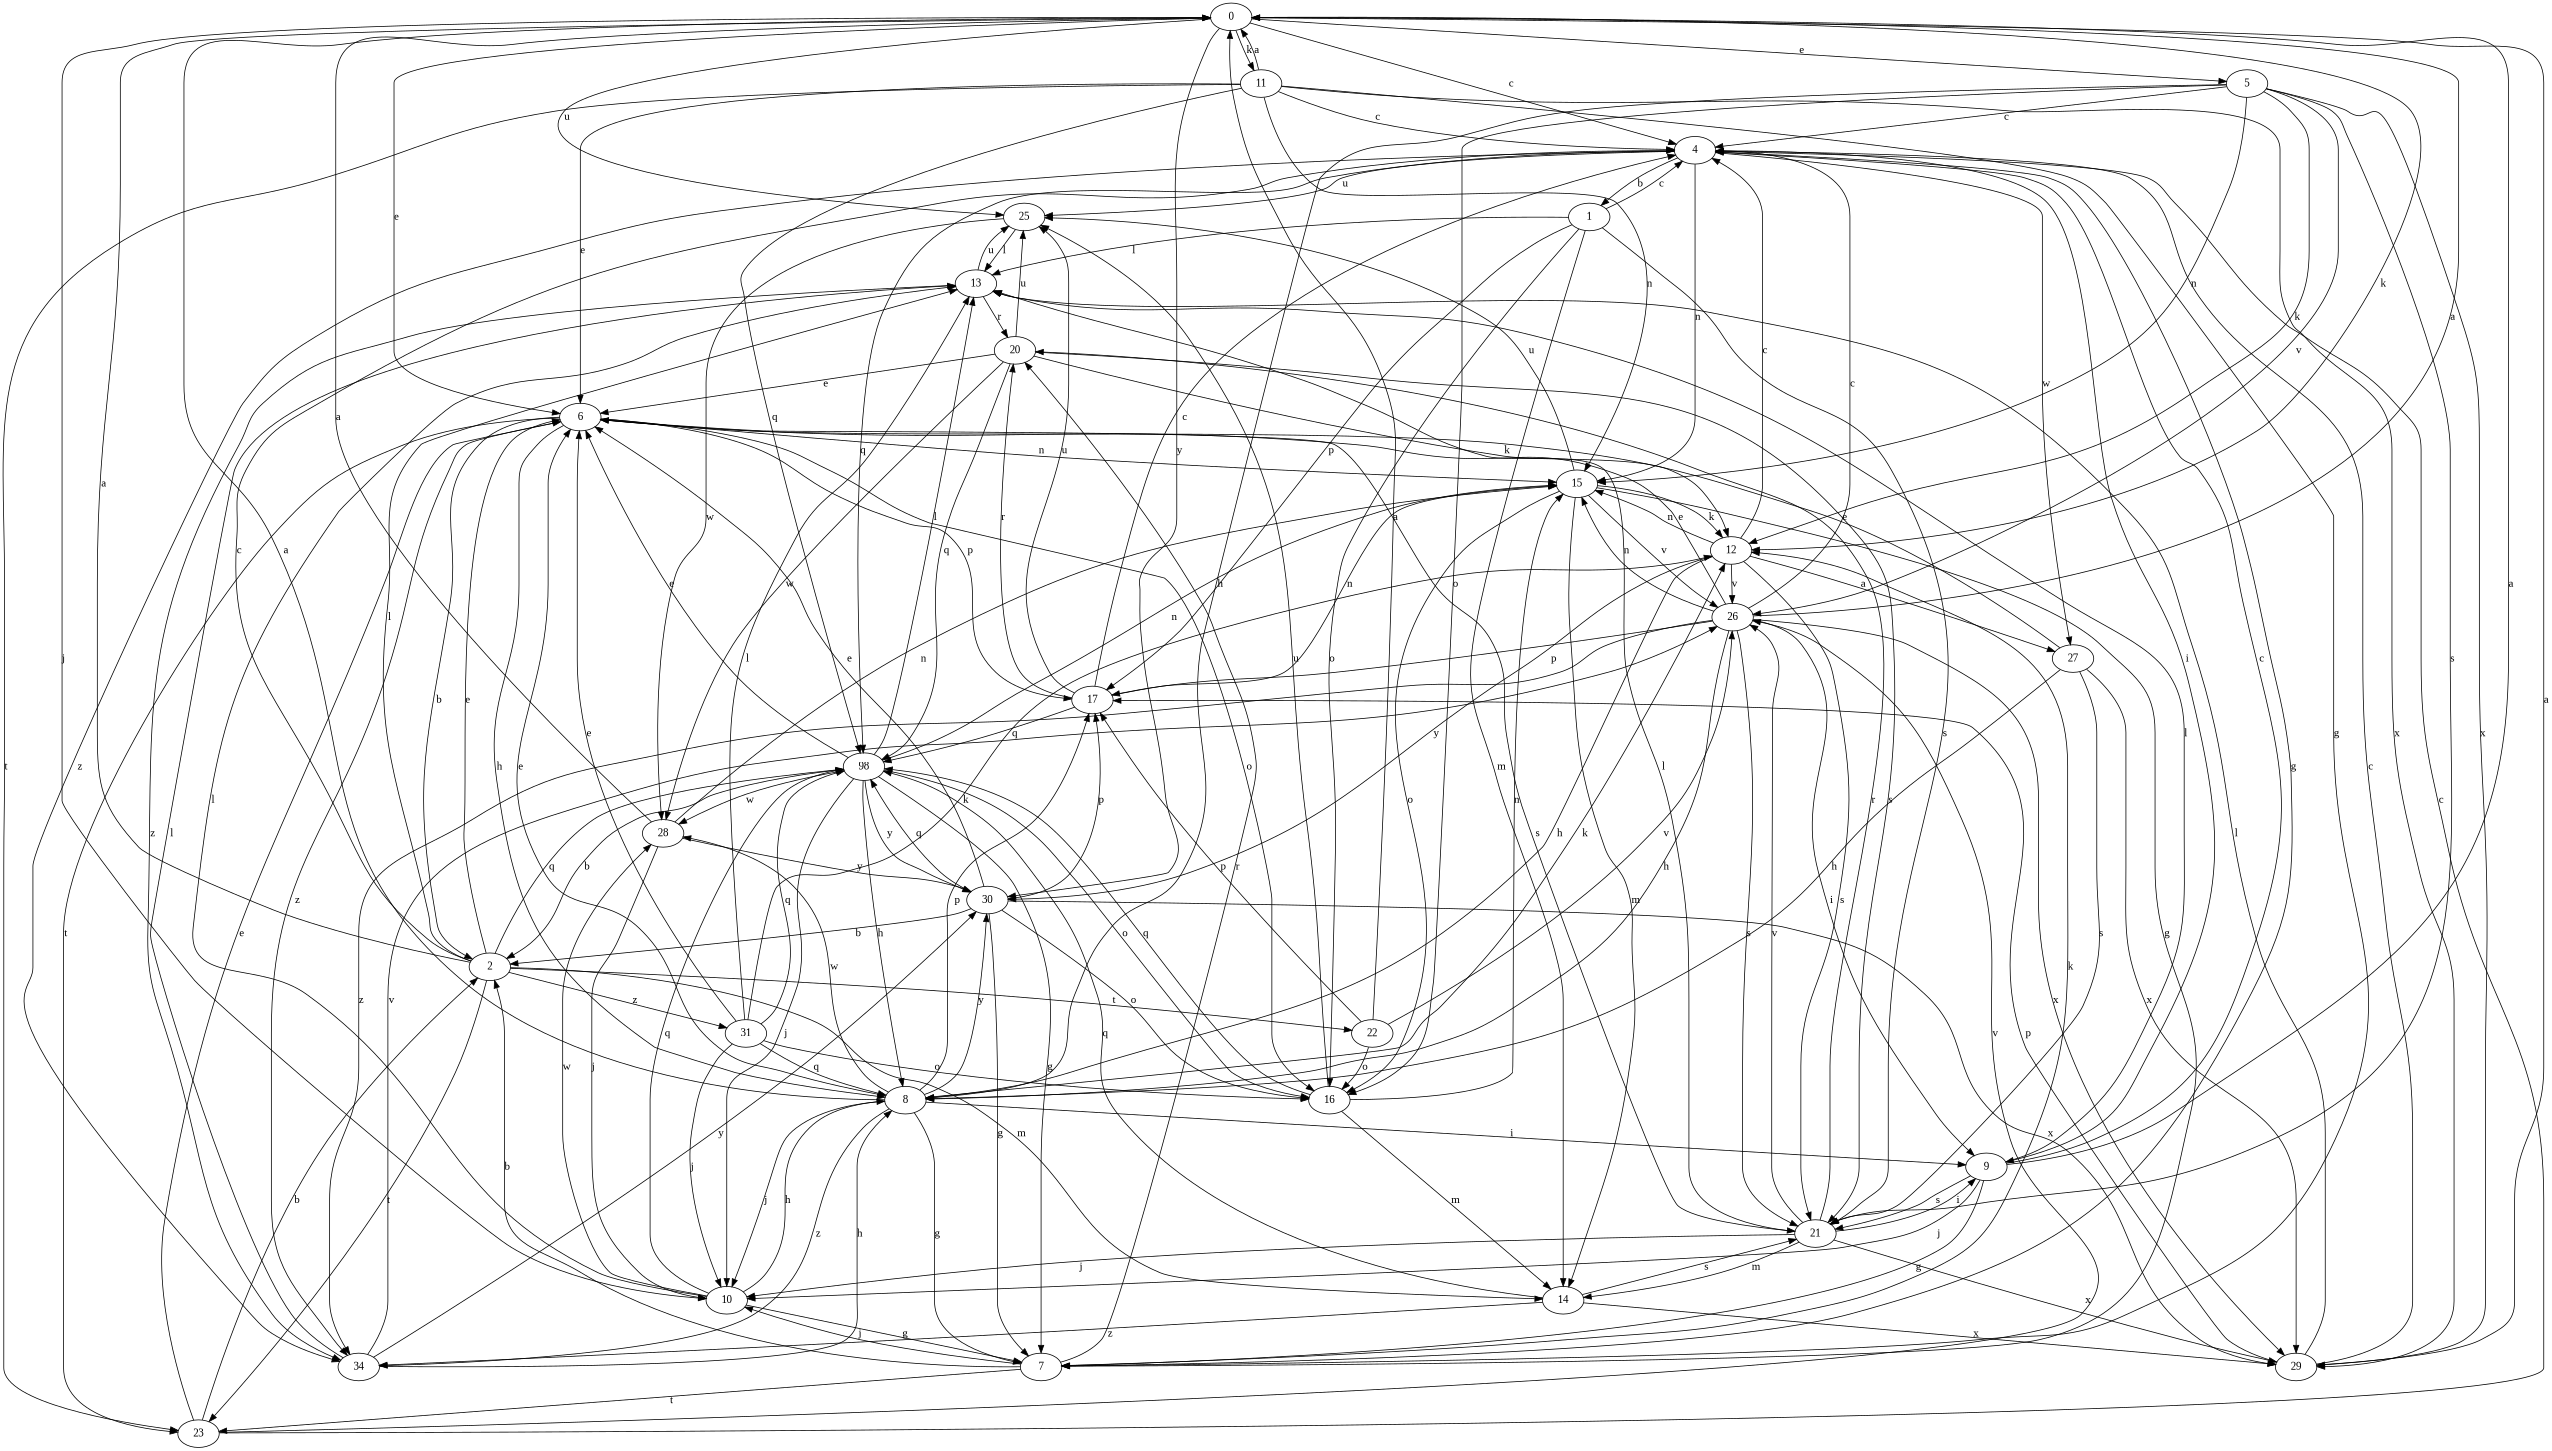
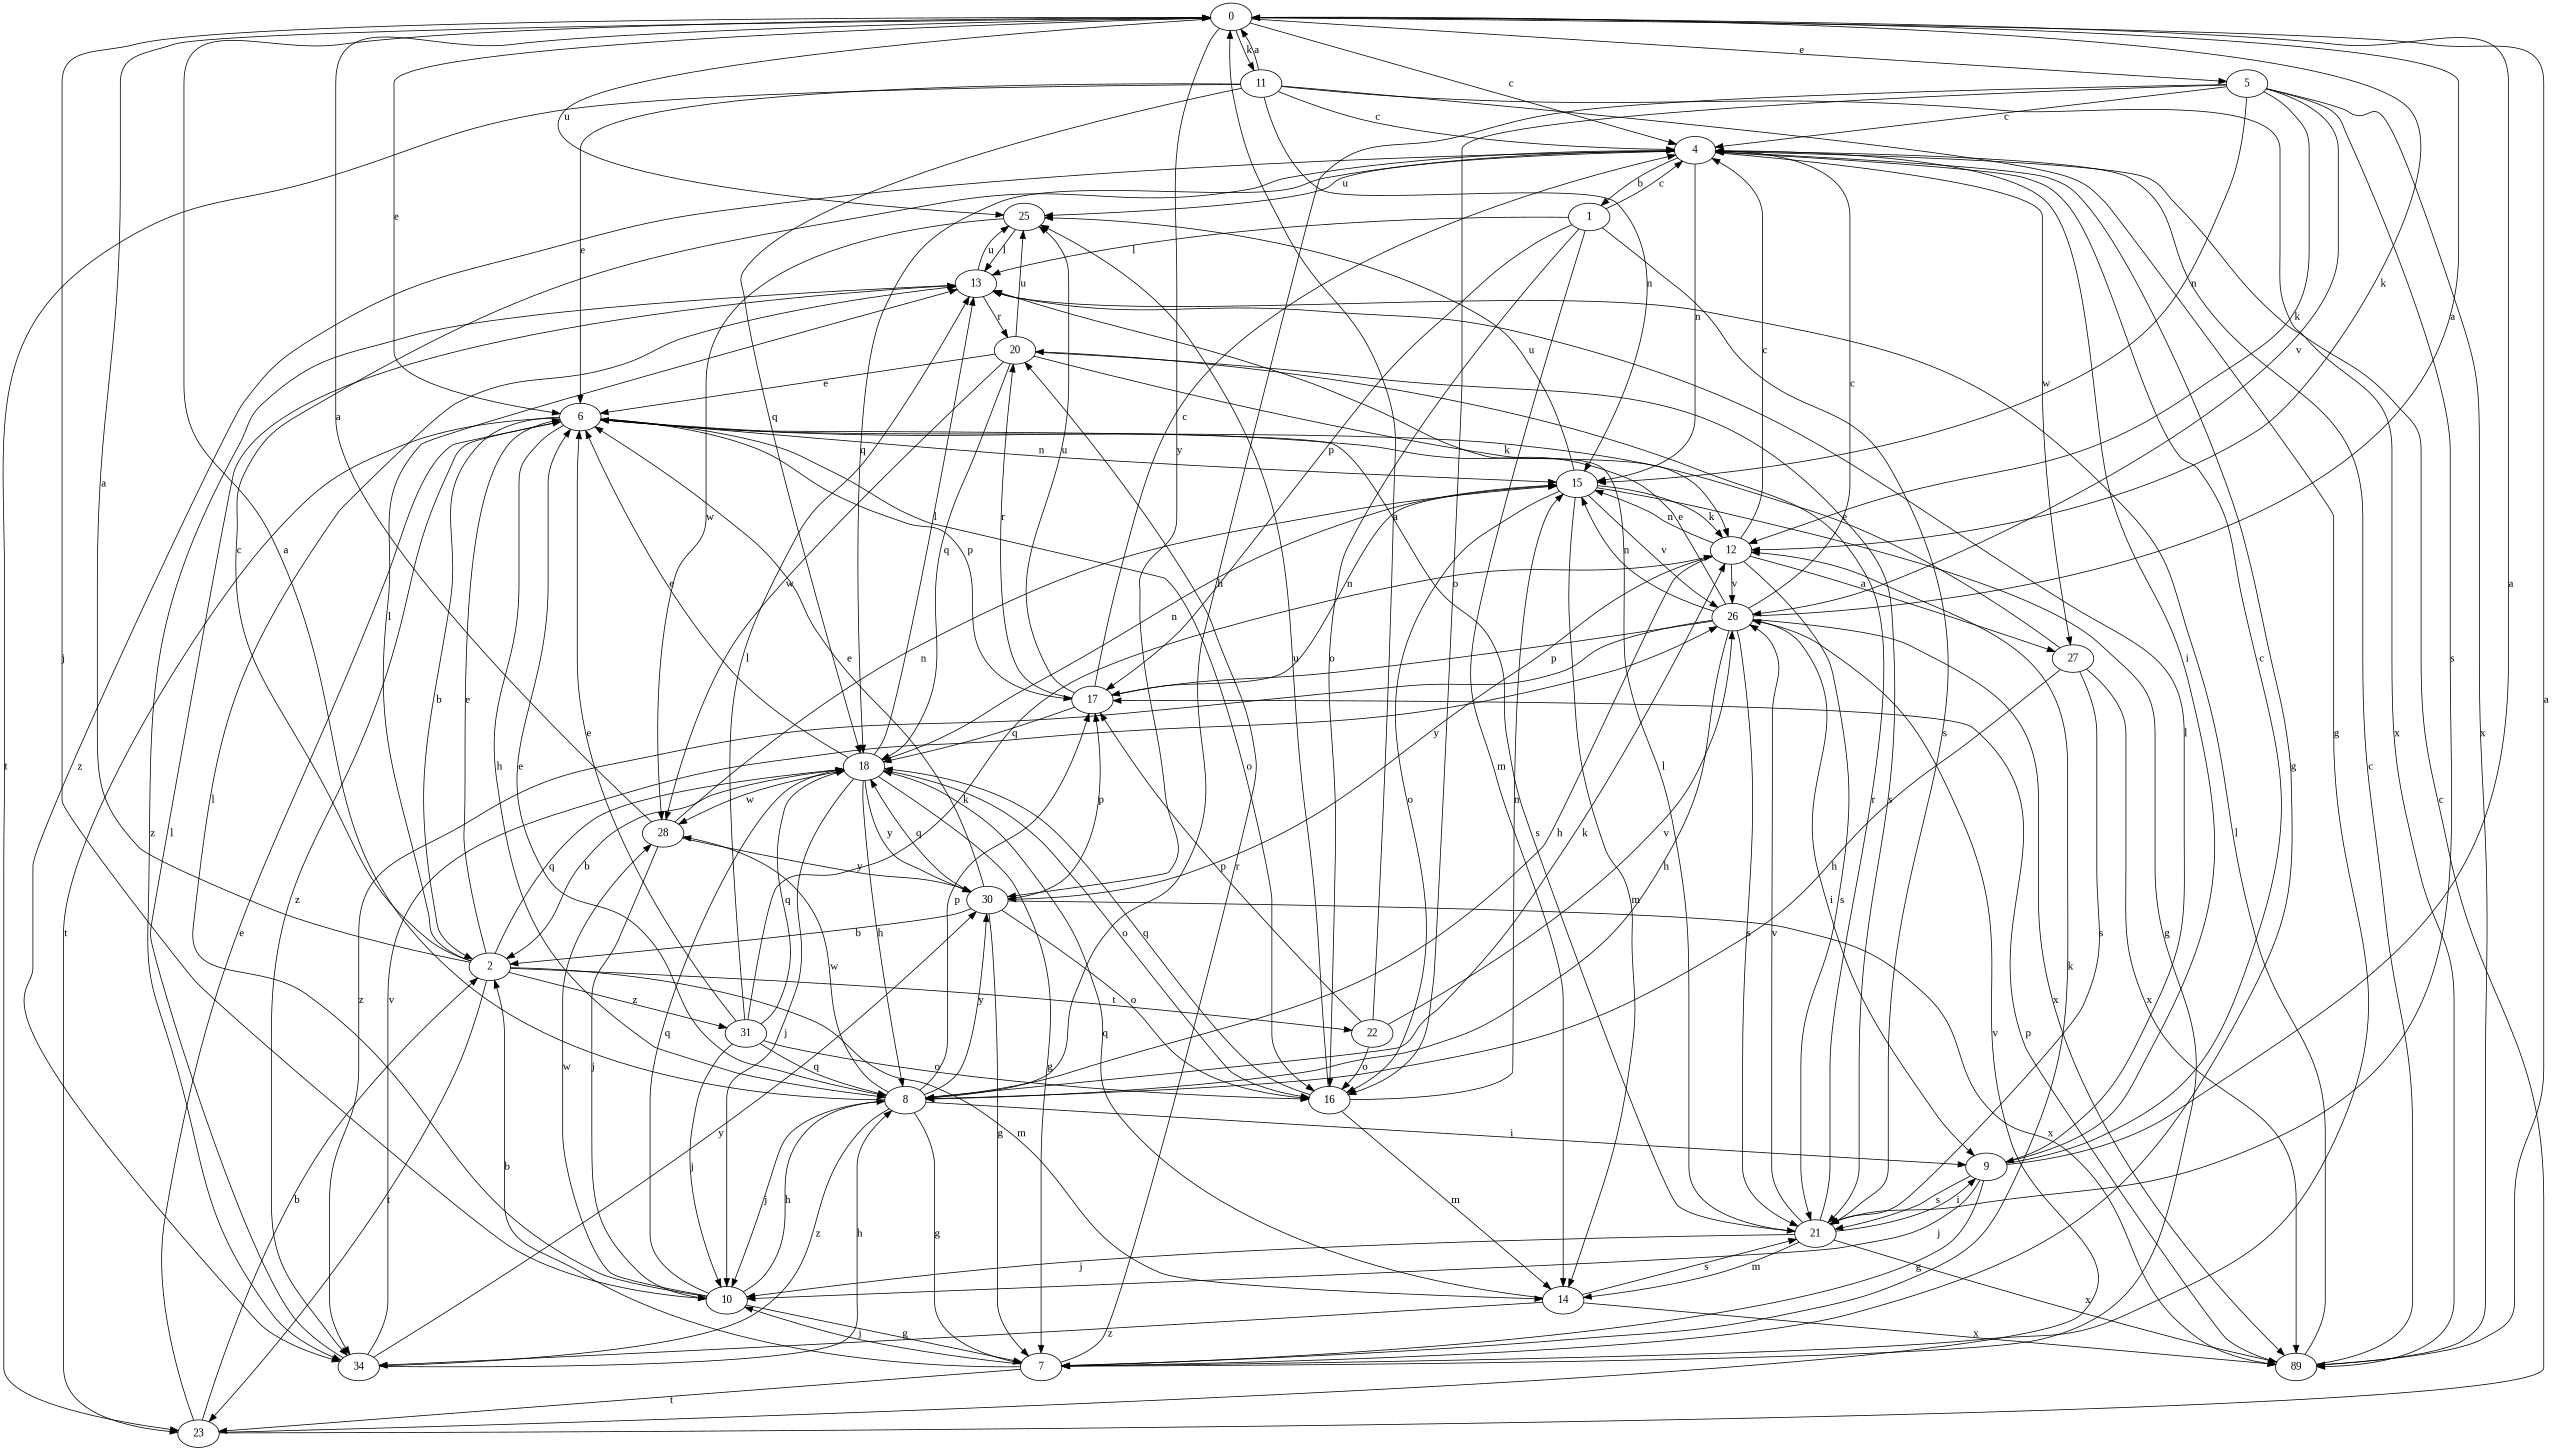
(864, 767) -> (864, 767)
(2296, 1367) -> (2296, 1367)
